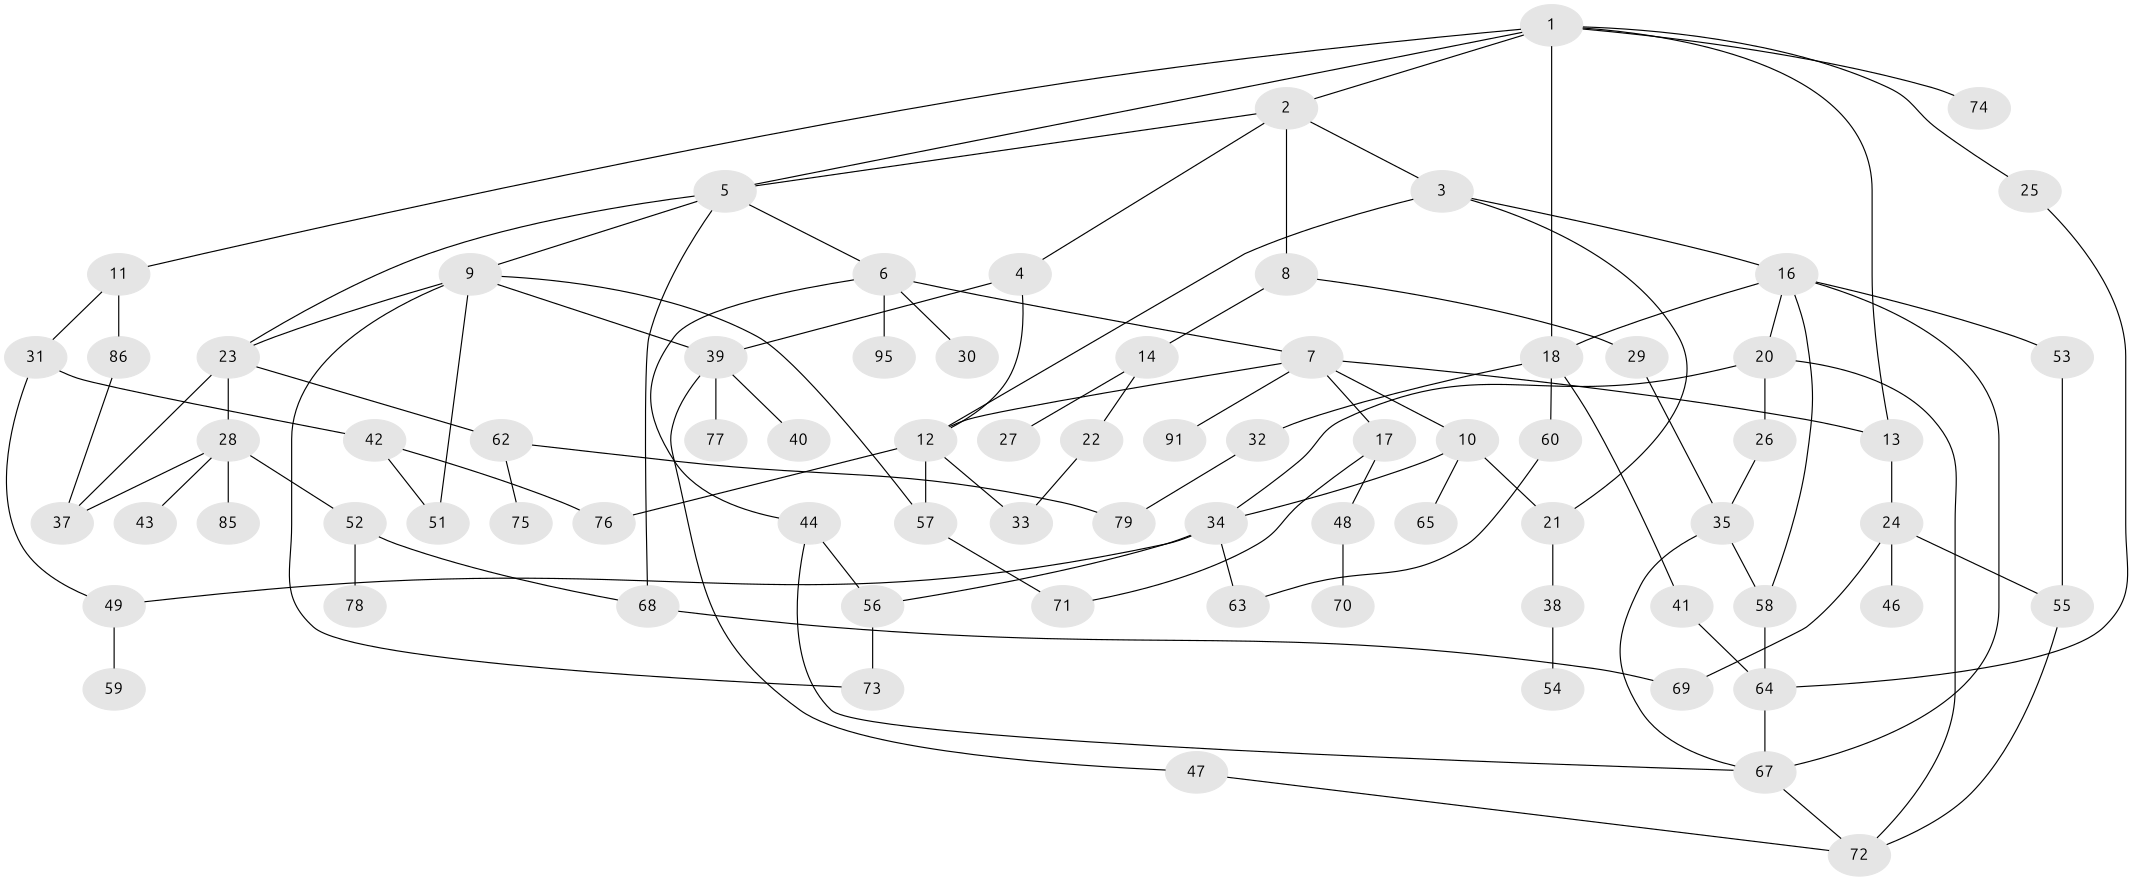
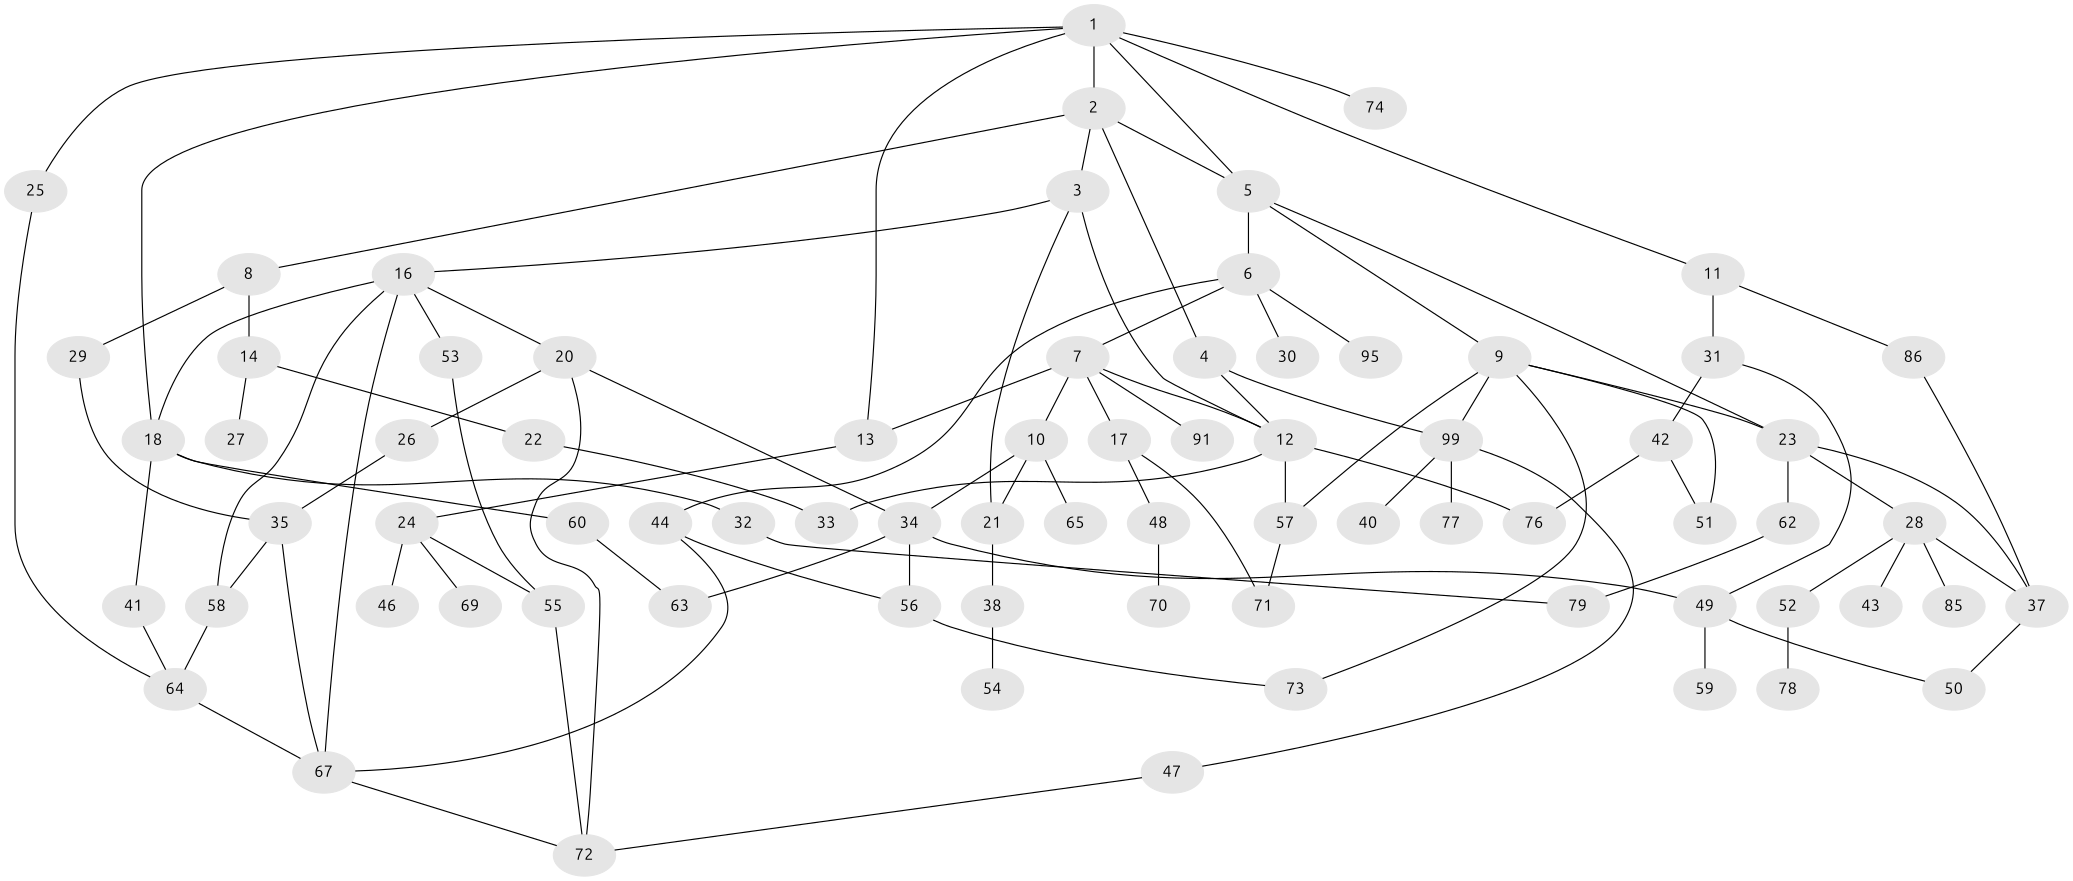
(716, 357) -> (1451, 440)
(521, 523) -> none
(648, 606) -> none
none -> (1954, 689)
